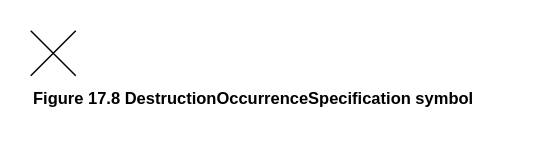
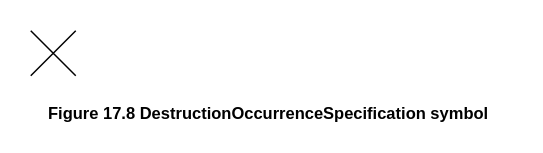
(271, 98) -> (286, 113)
